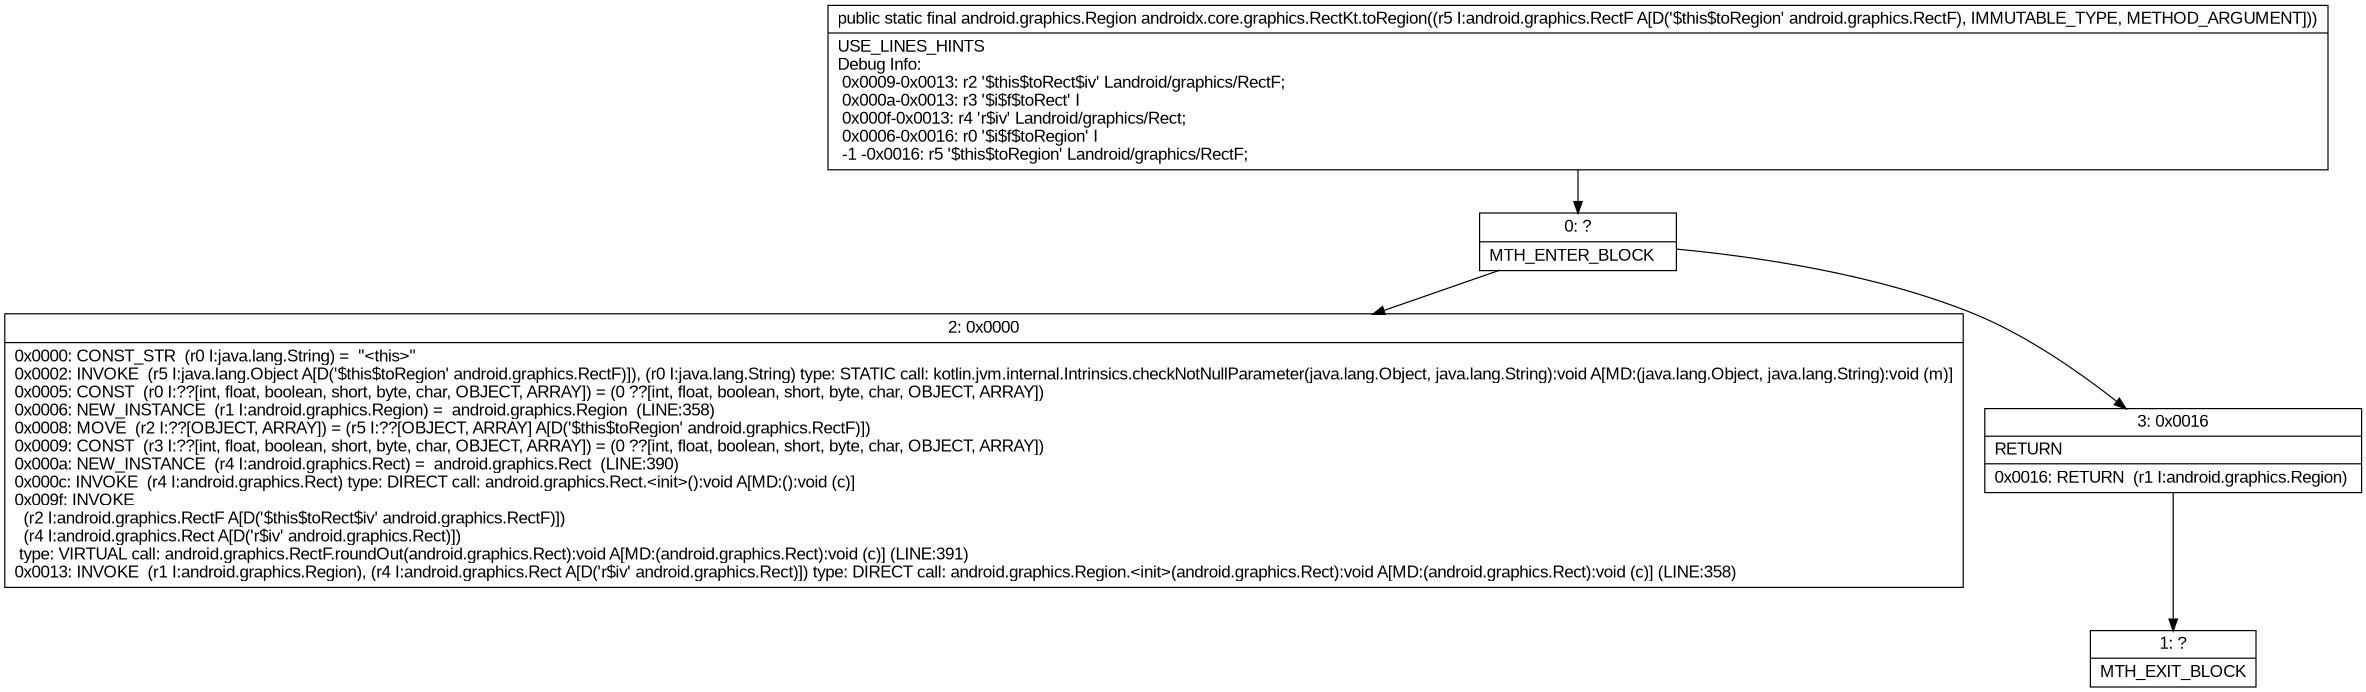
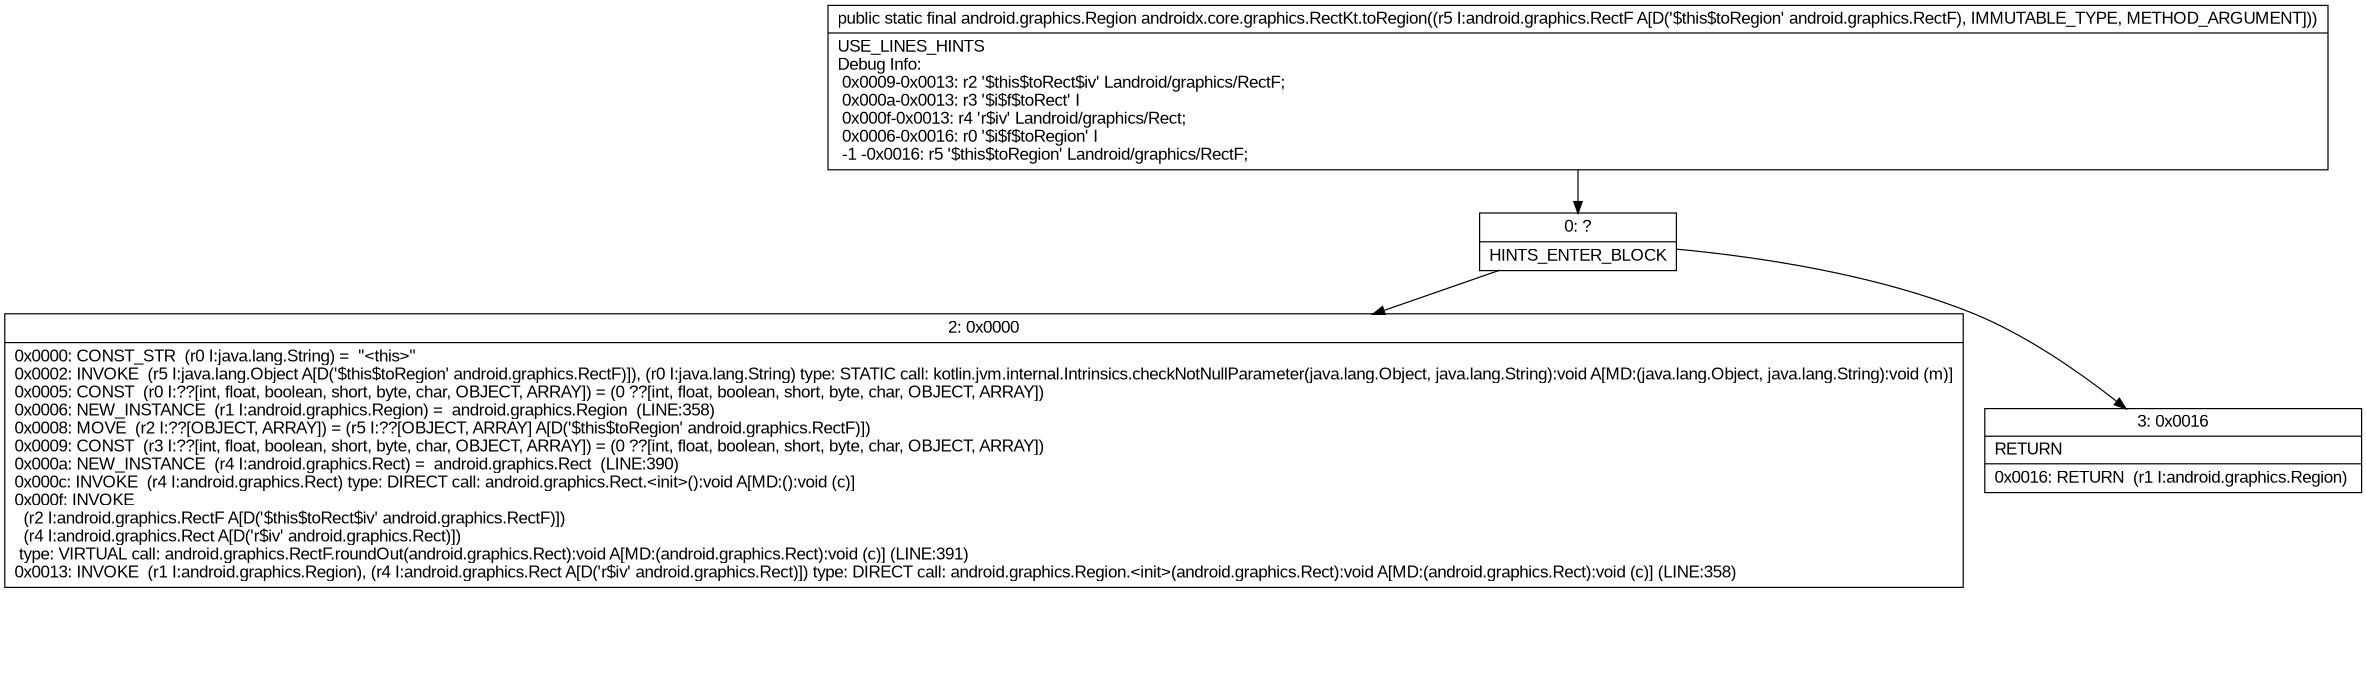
(1572, 256) -> (1578, 256)
(79, 500) -> (79, 500)
(2173, 659) -> none
